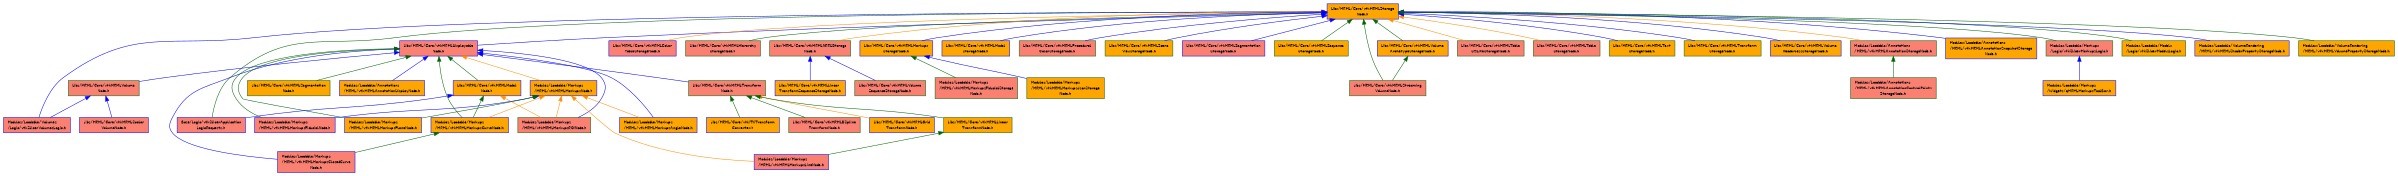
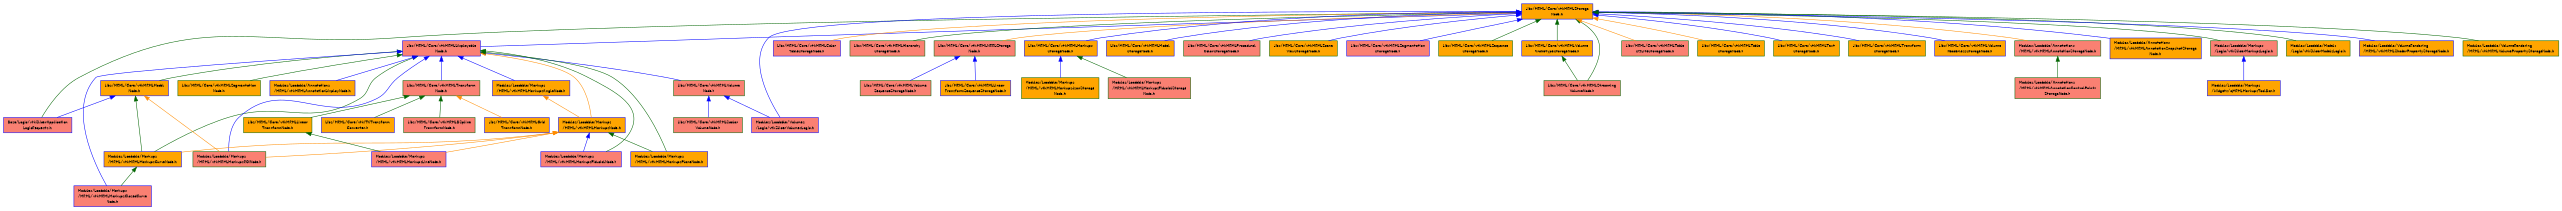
(1567, 48) -> (1731, 48)
(613, 108) -> (564, 108)
(114, 125) -> (708, 125)
